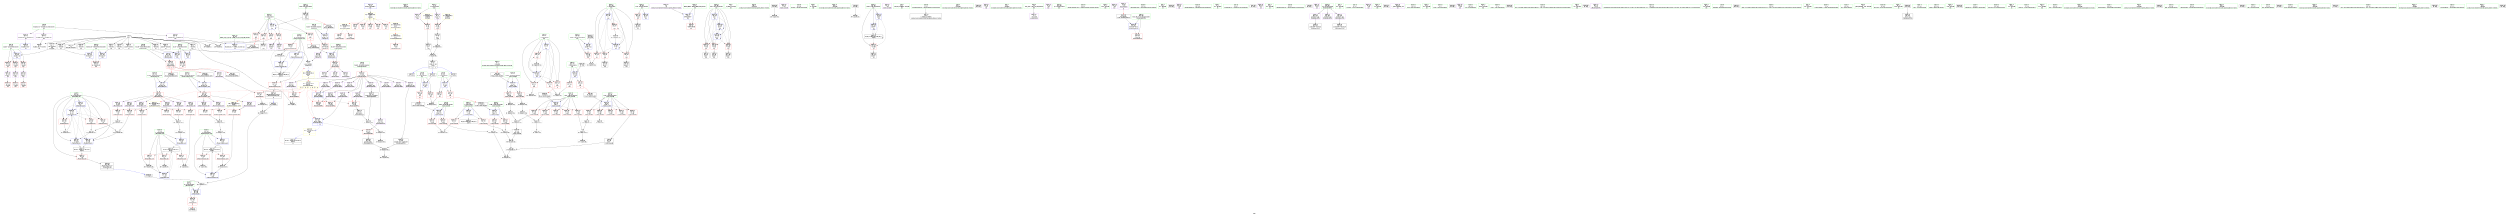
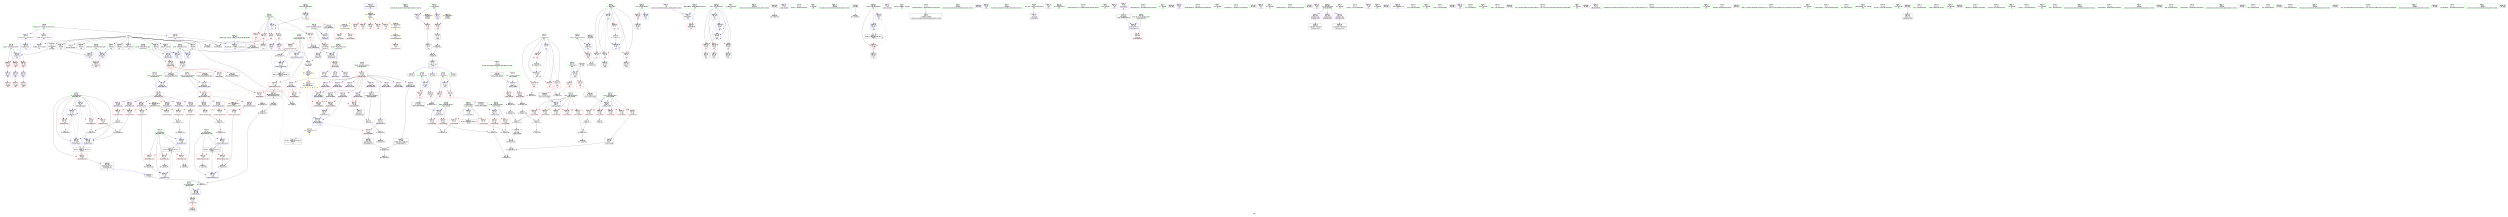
none -> (324, 112)
